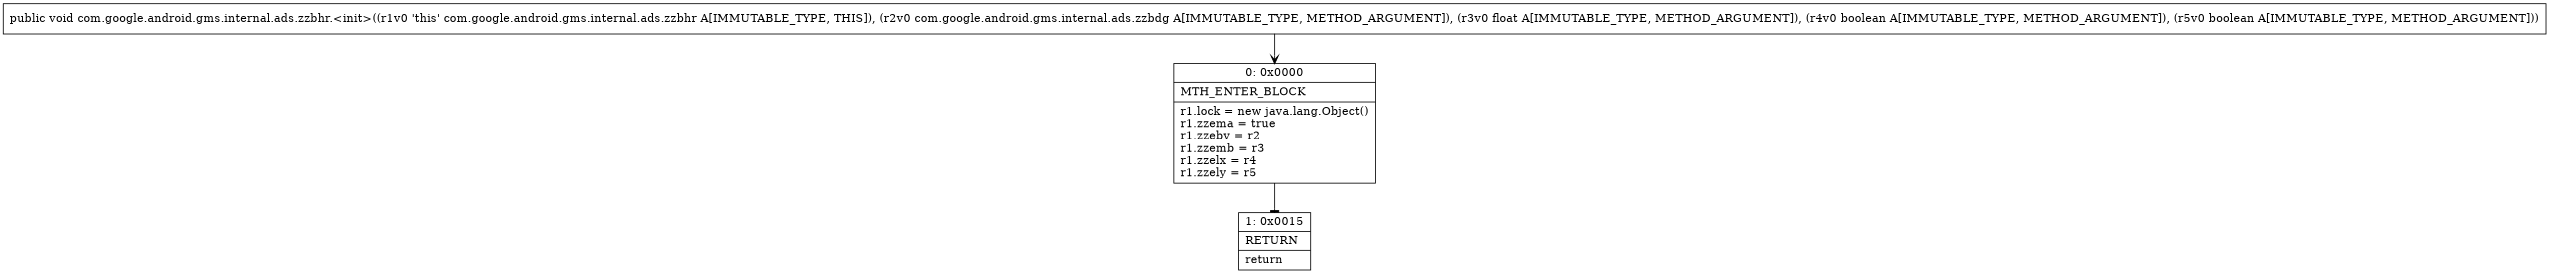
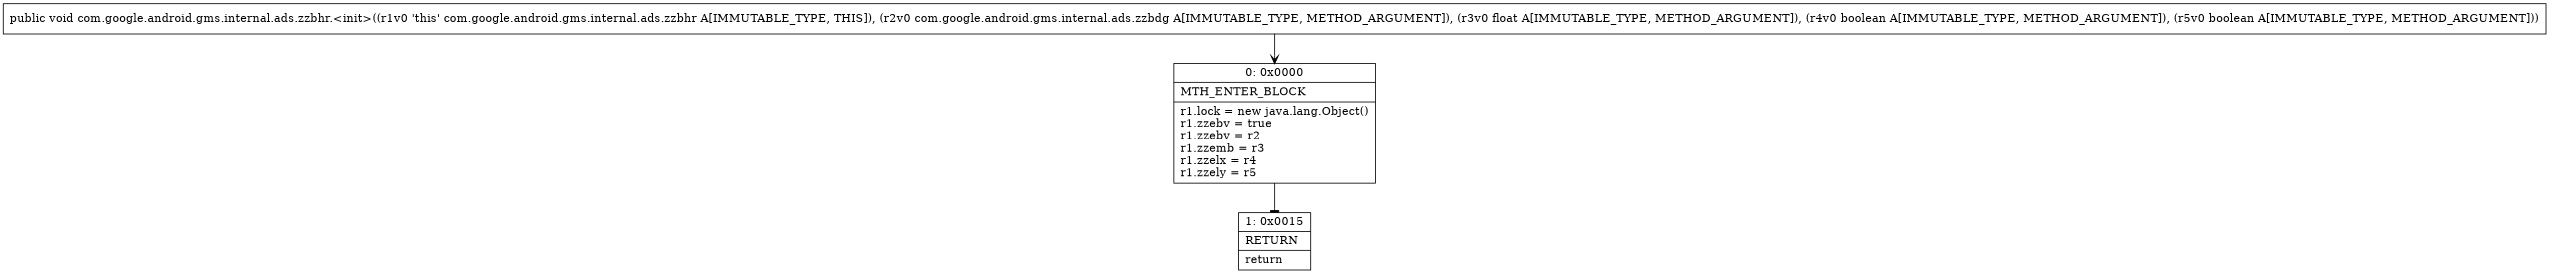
(1228, 124) -> (1226, 124)
